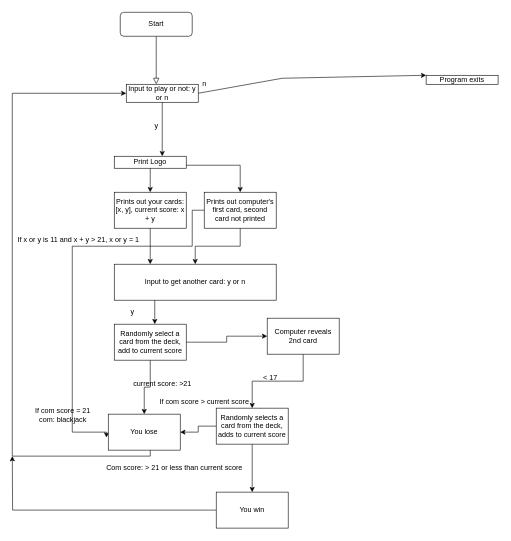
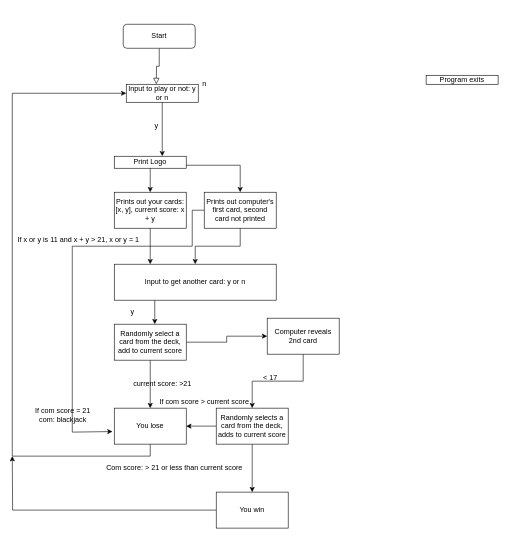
(156, 24) -> (159, 36)
(242, 86) -> none
(144, 432) -> (150, 426)
